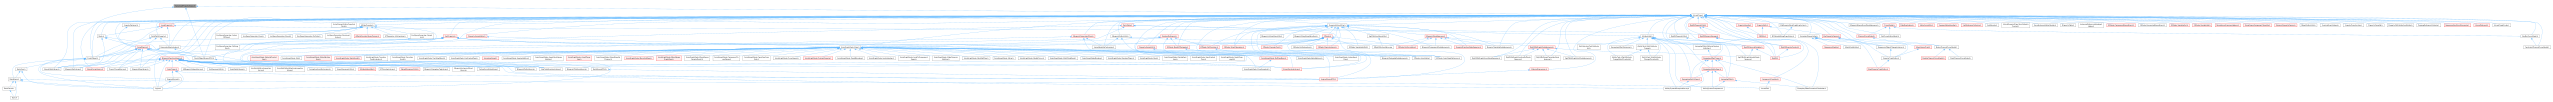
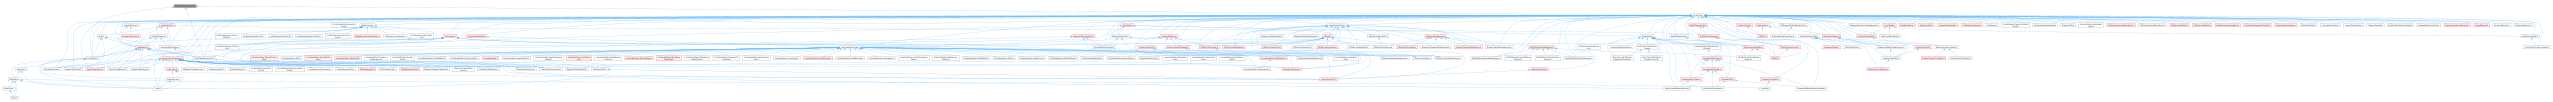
none -> (2524, 25)
none -> (131, 36)
(129, 53) -> (97, 48)
